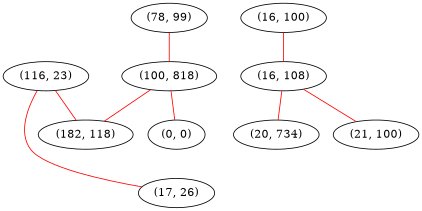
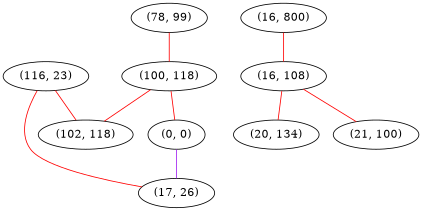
(284, 18) -> (284, 18)
(169, 76) -> (169, 76)
(86, 135) -> (86, 135)
(276, 135) -> (276, 135)
none -> (177, 164)
